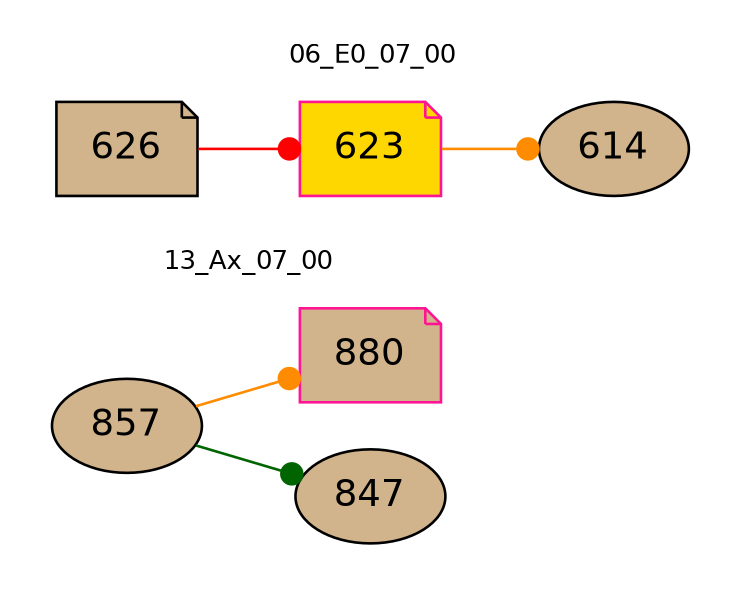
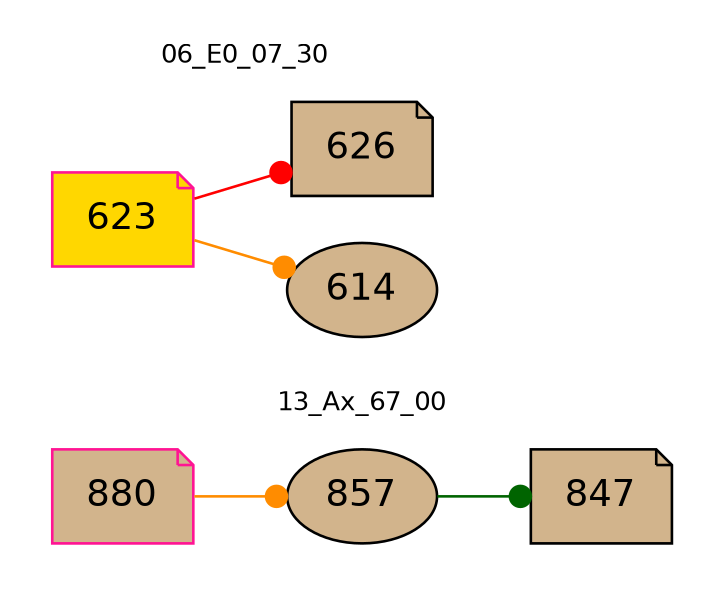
(373, 56) -> (245, 56)
(238, 149) -> (232, 187)
(249, 263) -> (362, 404)
(237, 394) -> (230, 496)
(370, 496) -> (601, 496)
